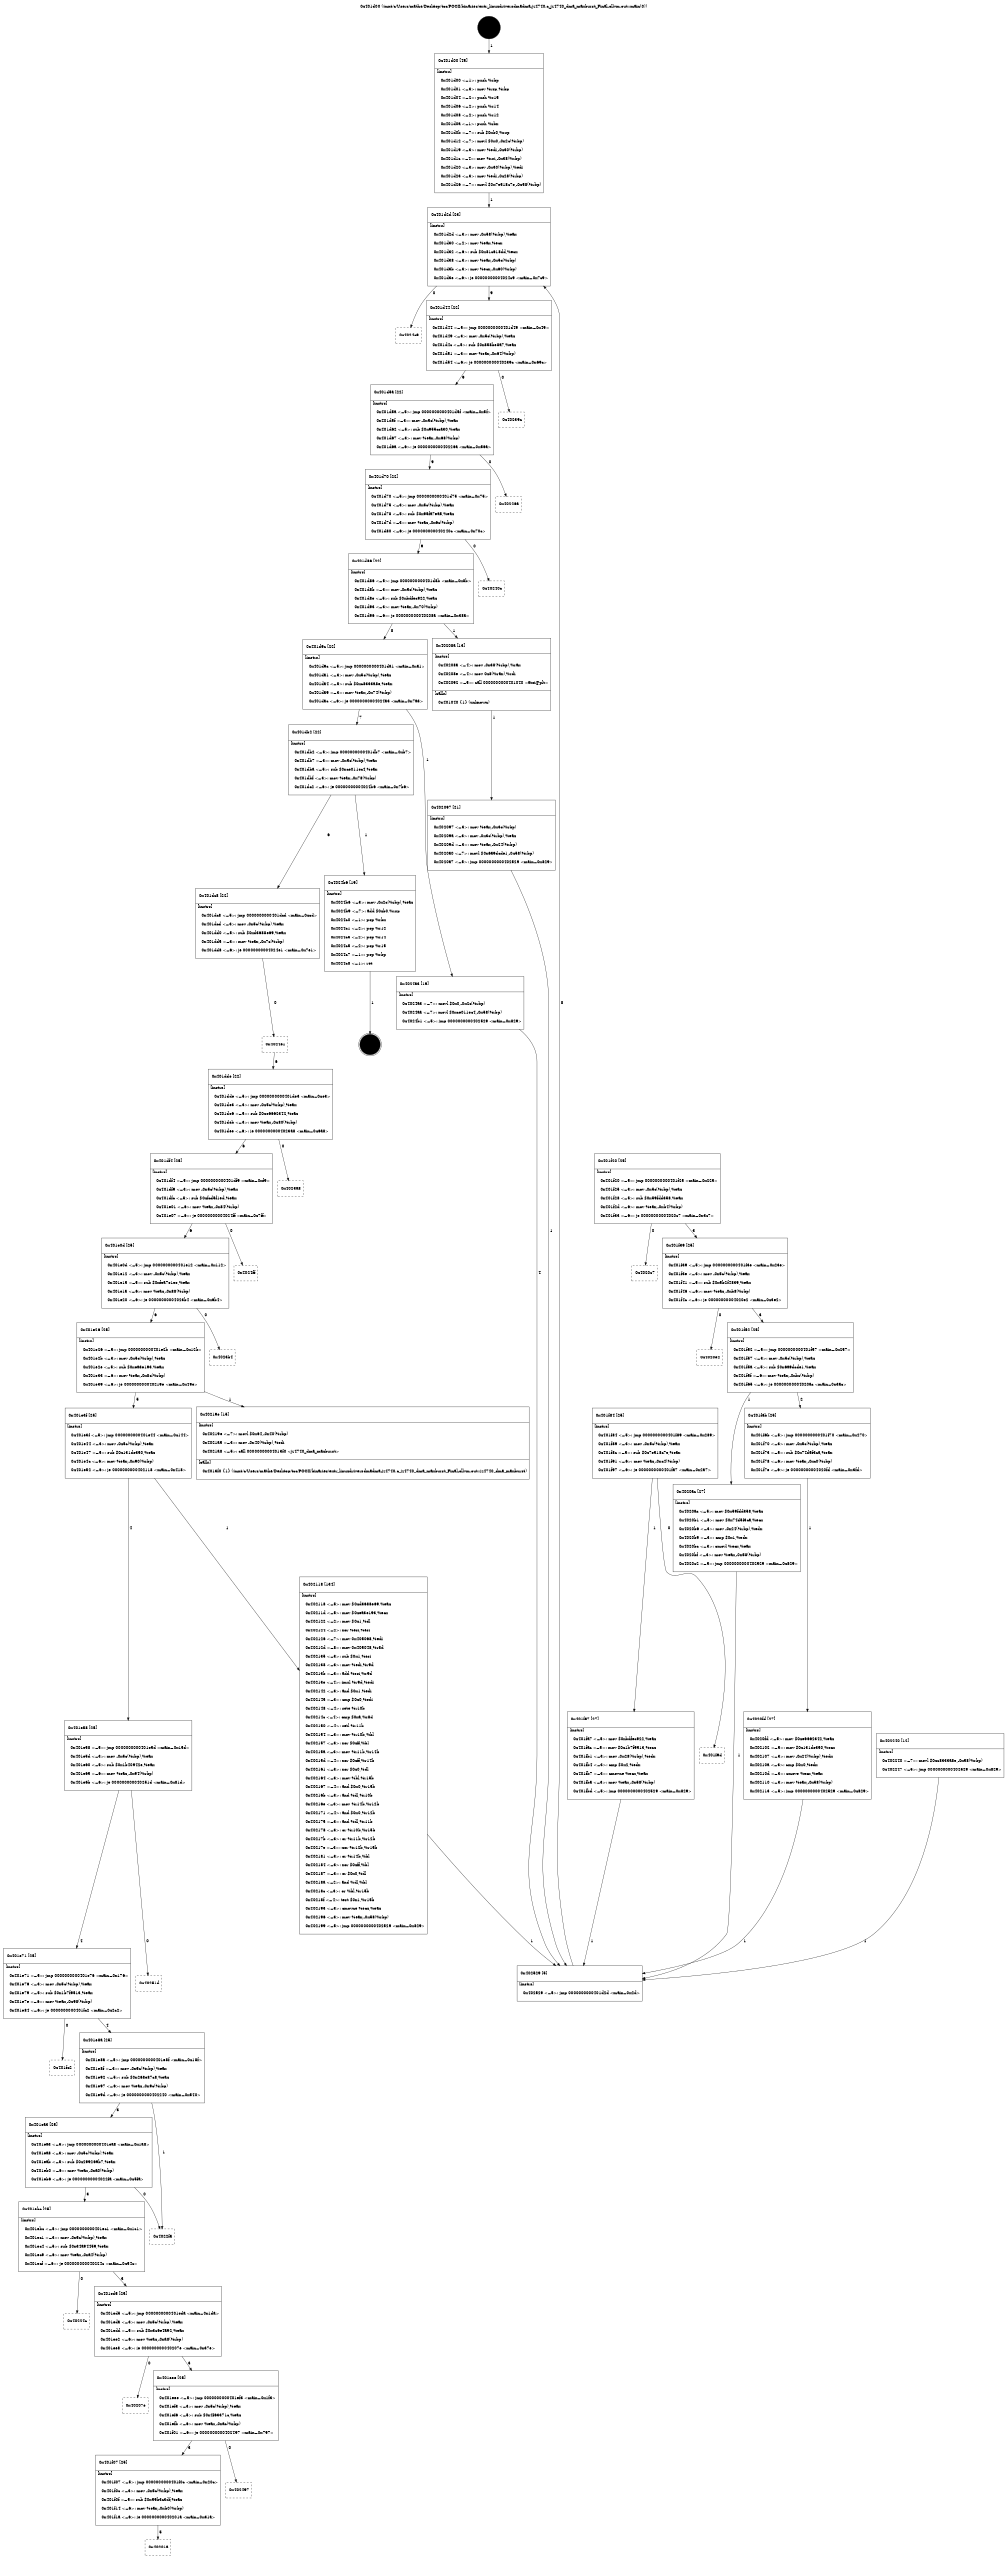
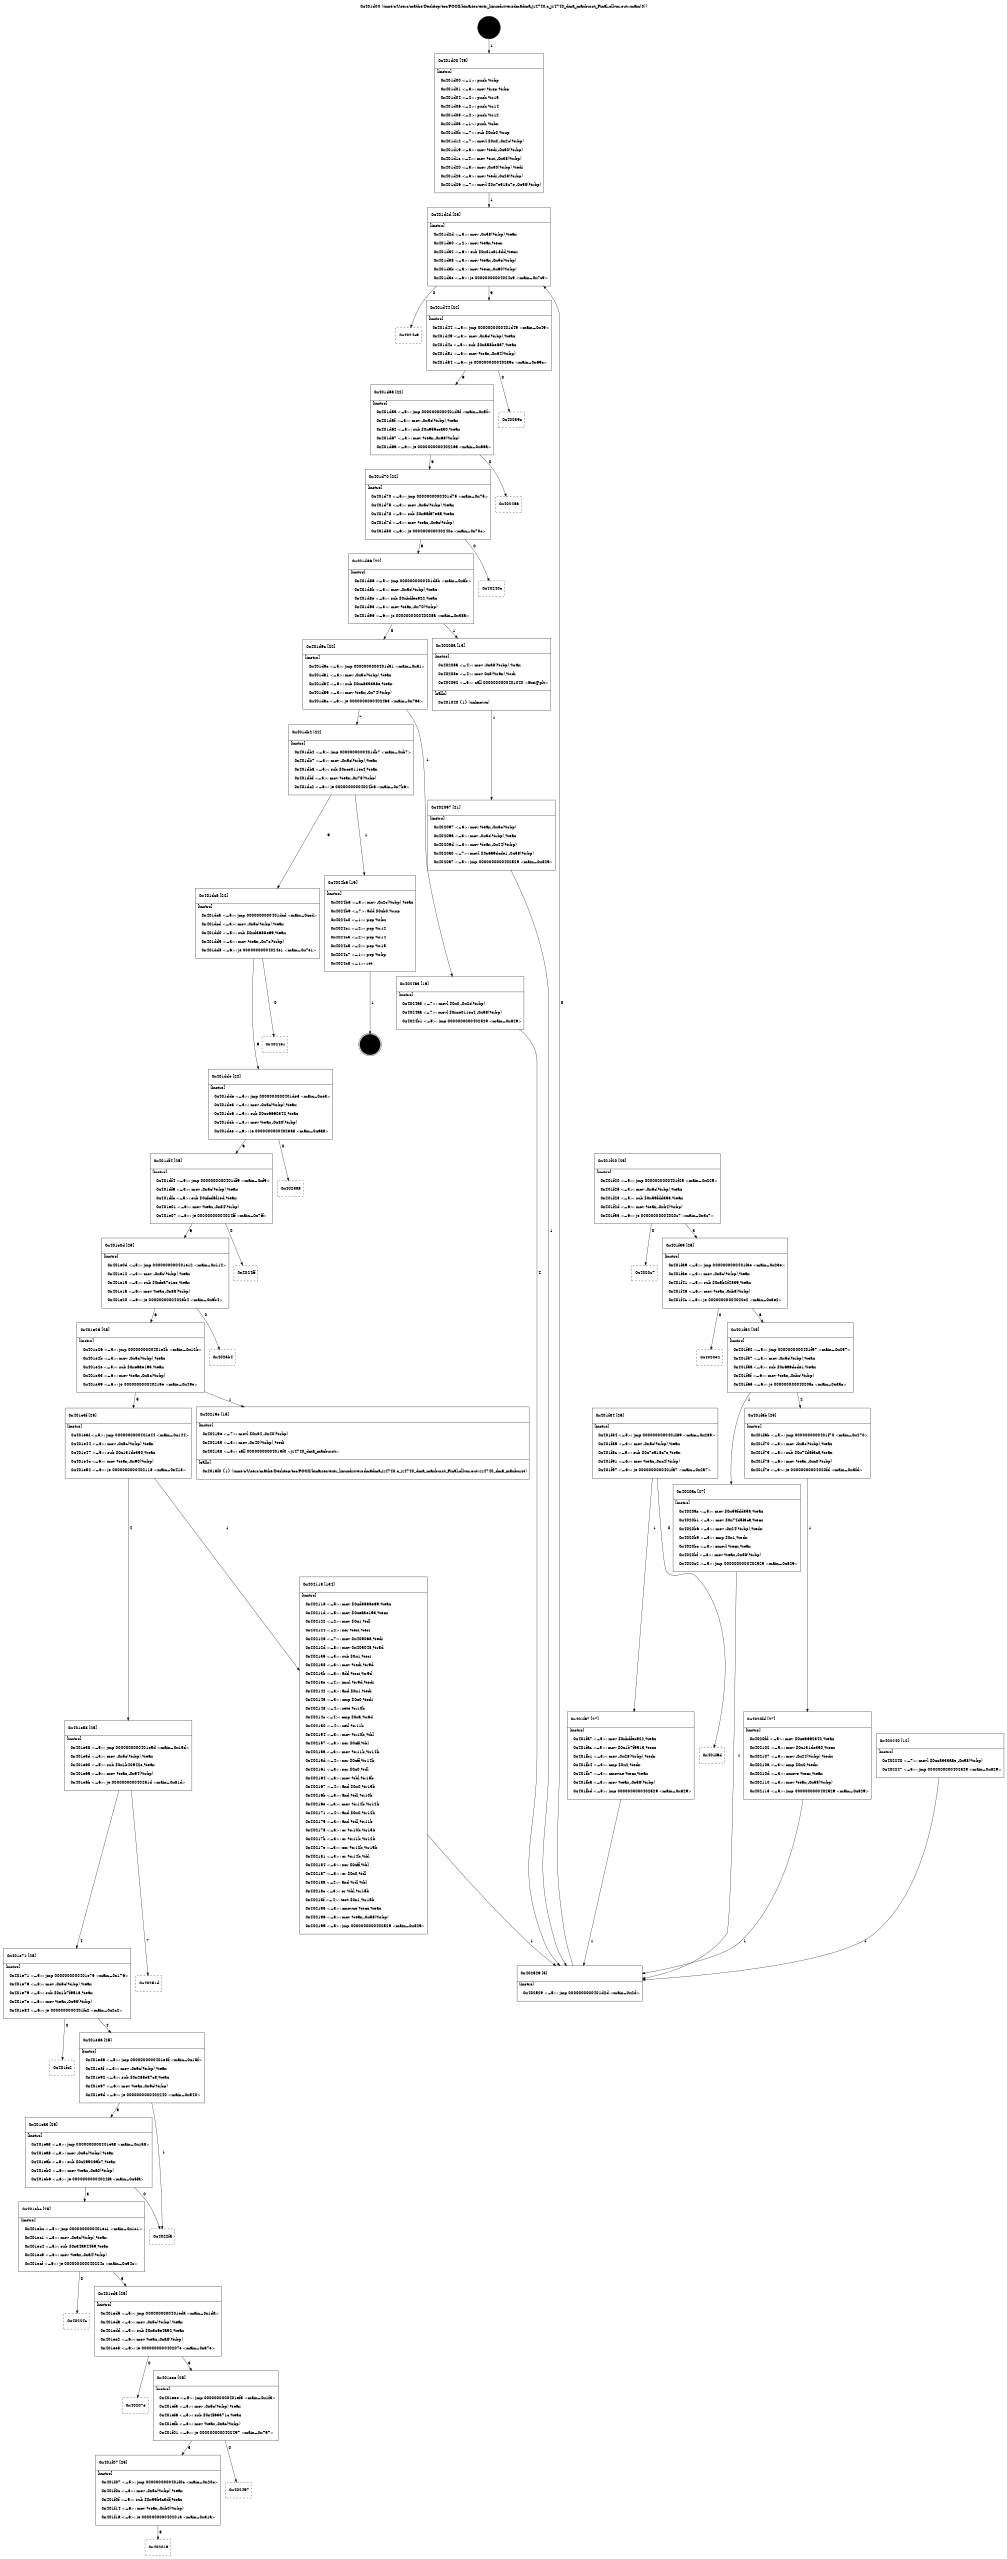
(274, 1059) -> (252, 1013)
(147, 1941) -> (147, 1941)
